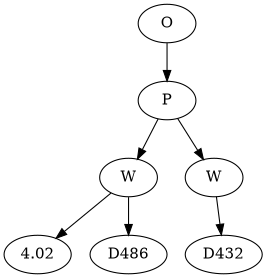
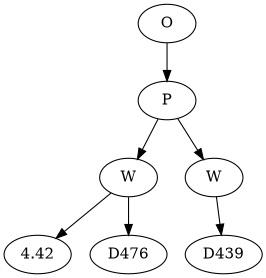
(38, 255) -> (38, 255)
(129, 255) -> (129, 255)
(224, 255) -> (224, 255)
